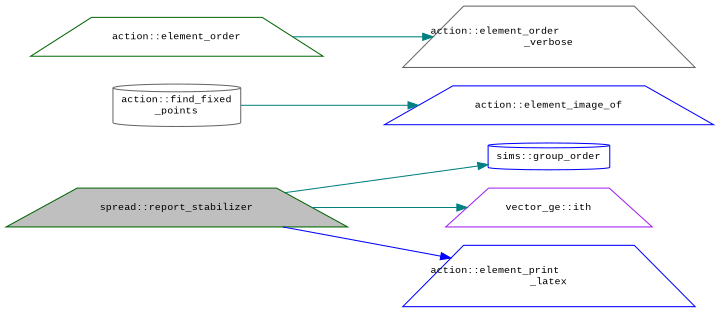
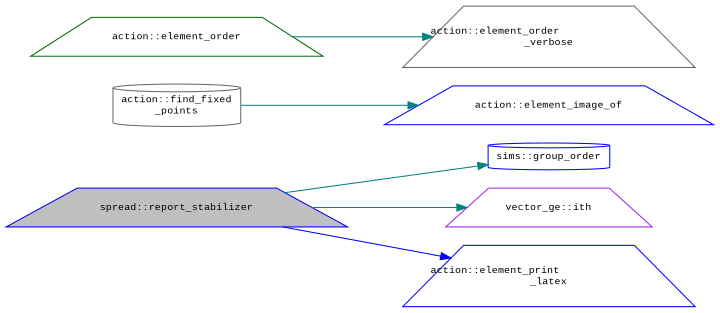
(177, 208) -> (177, 208)
